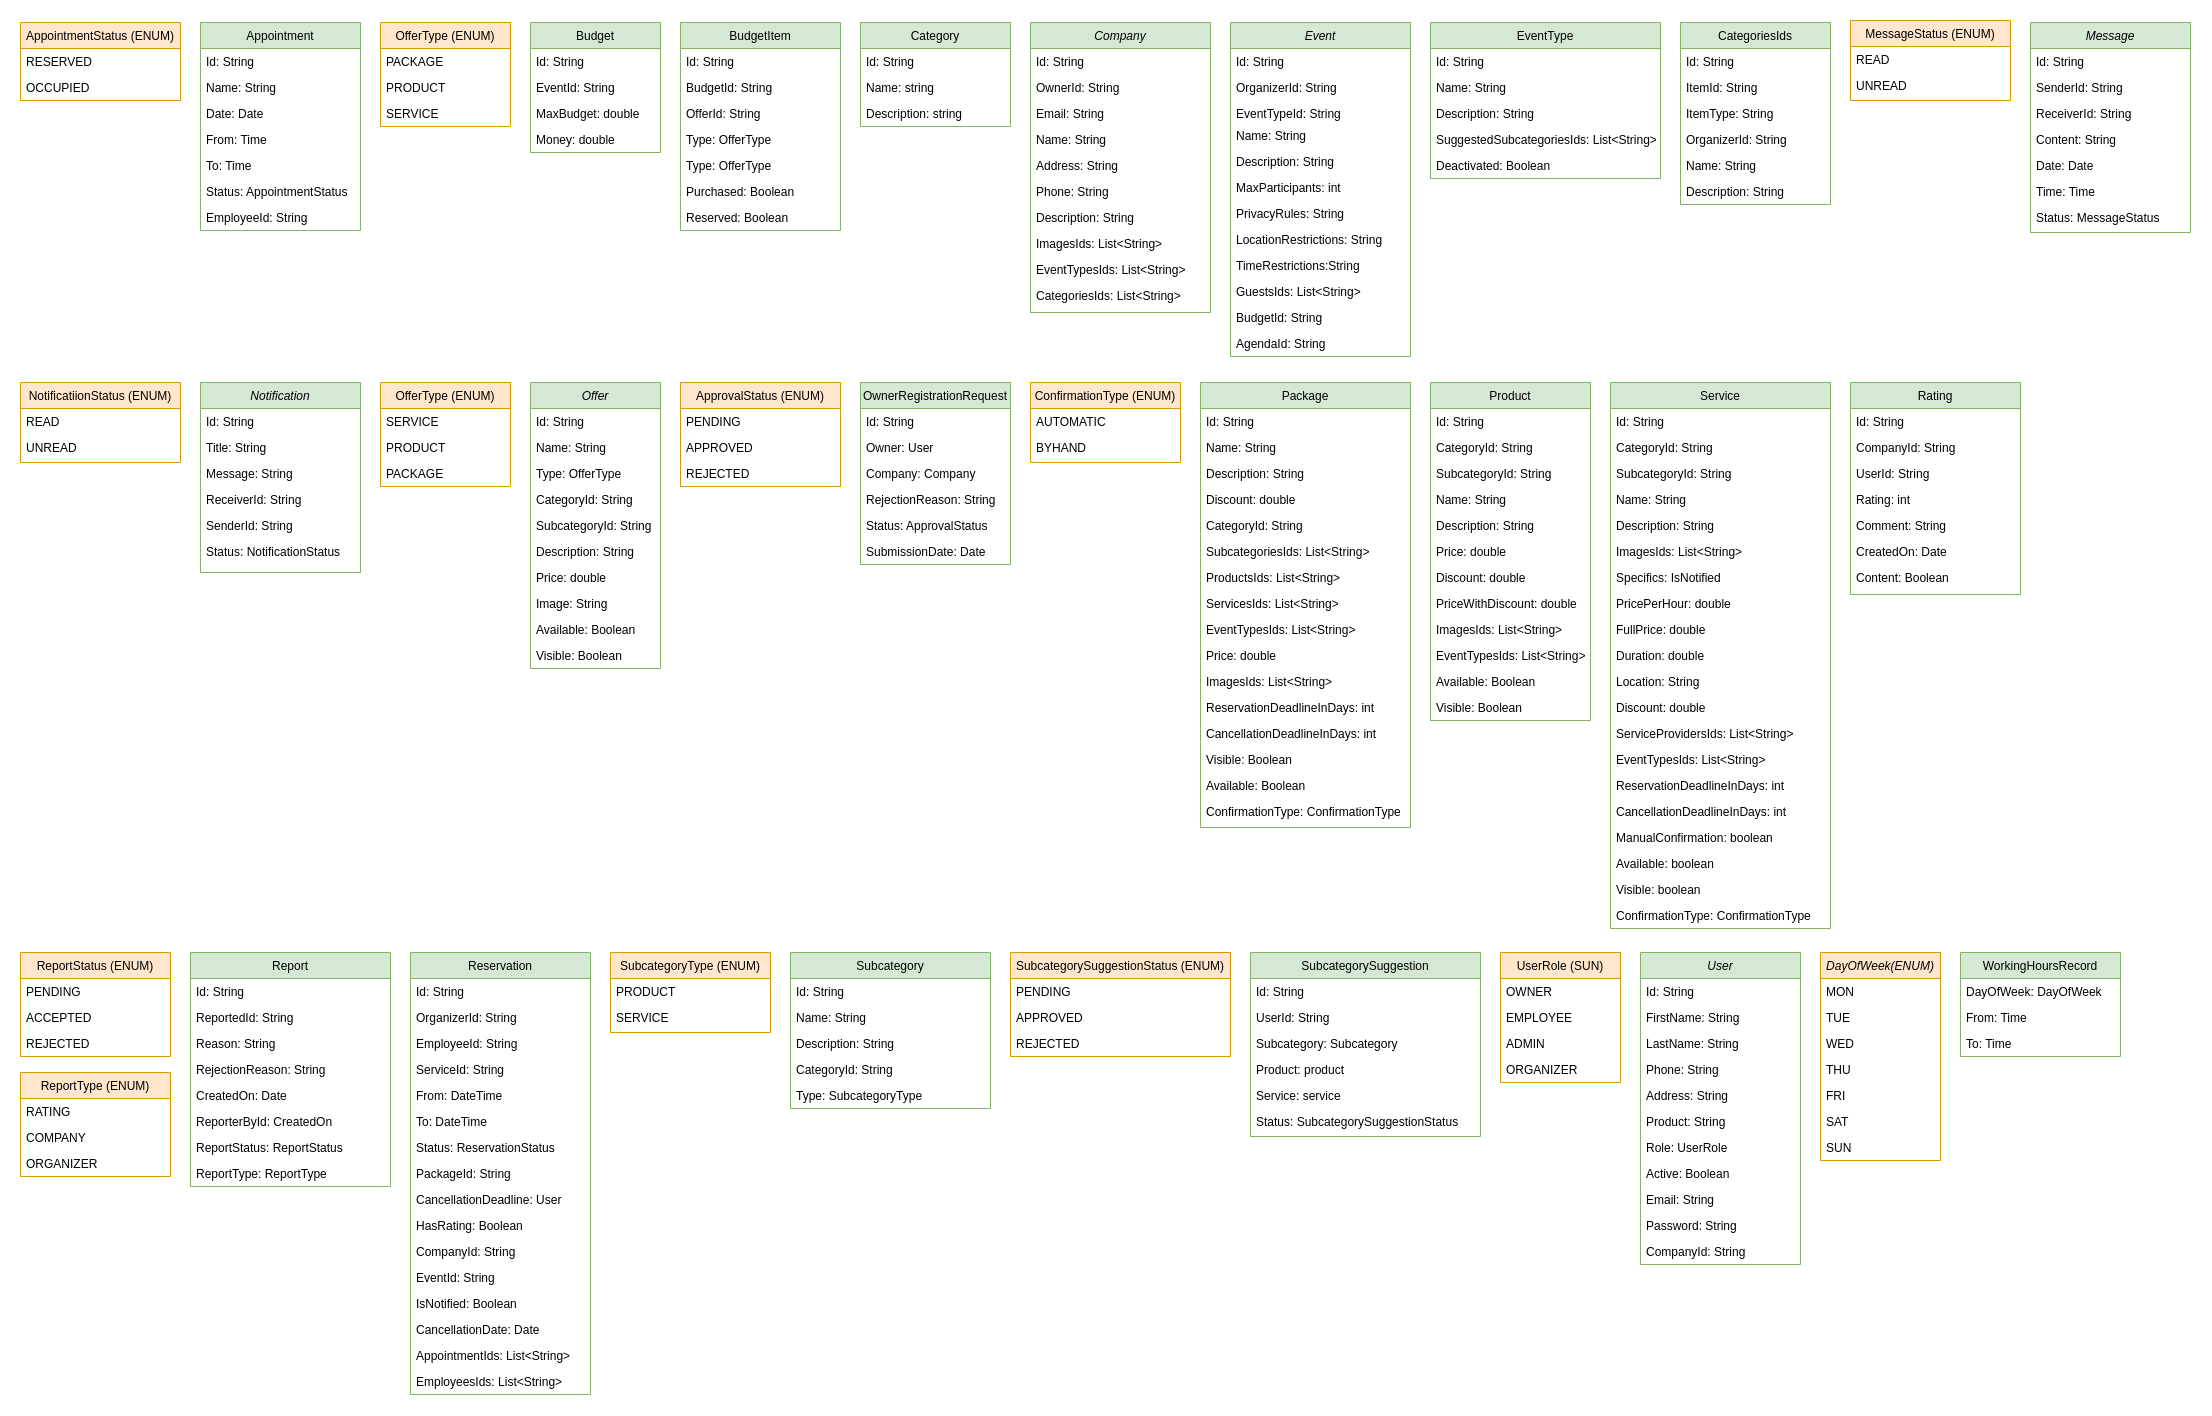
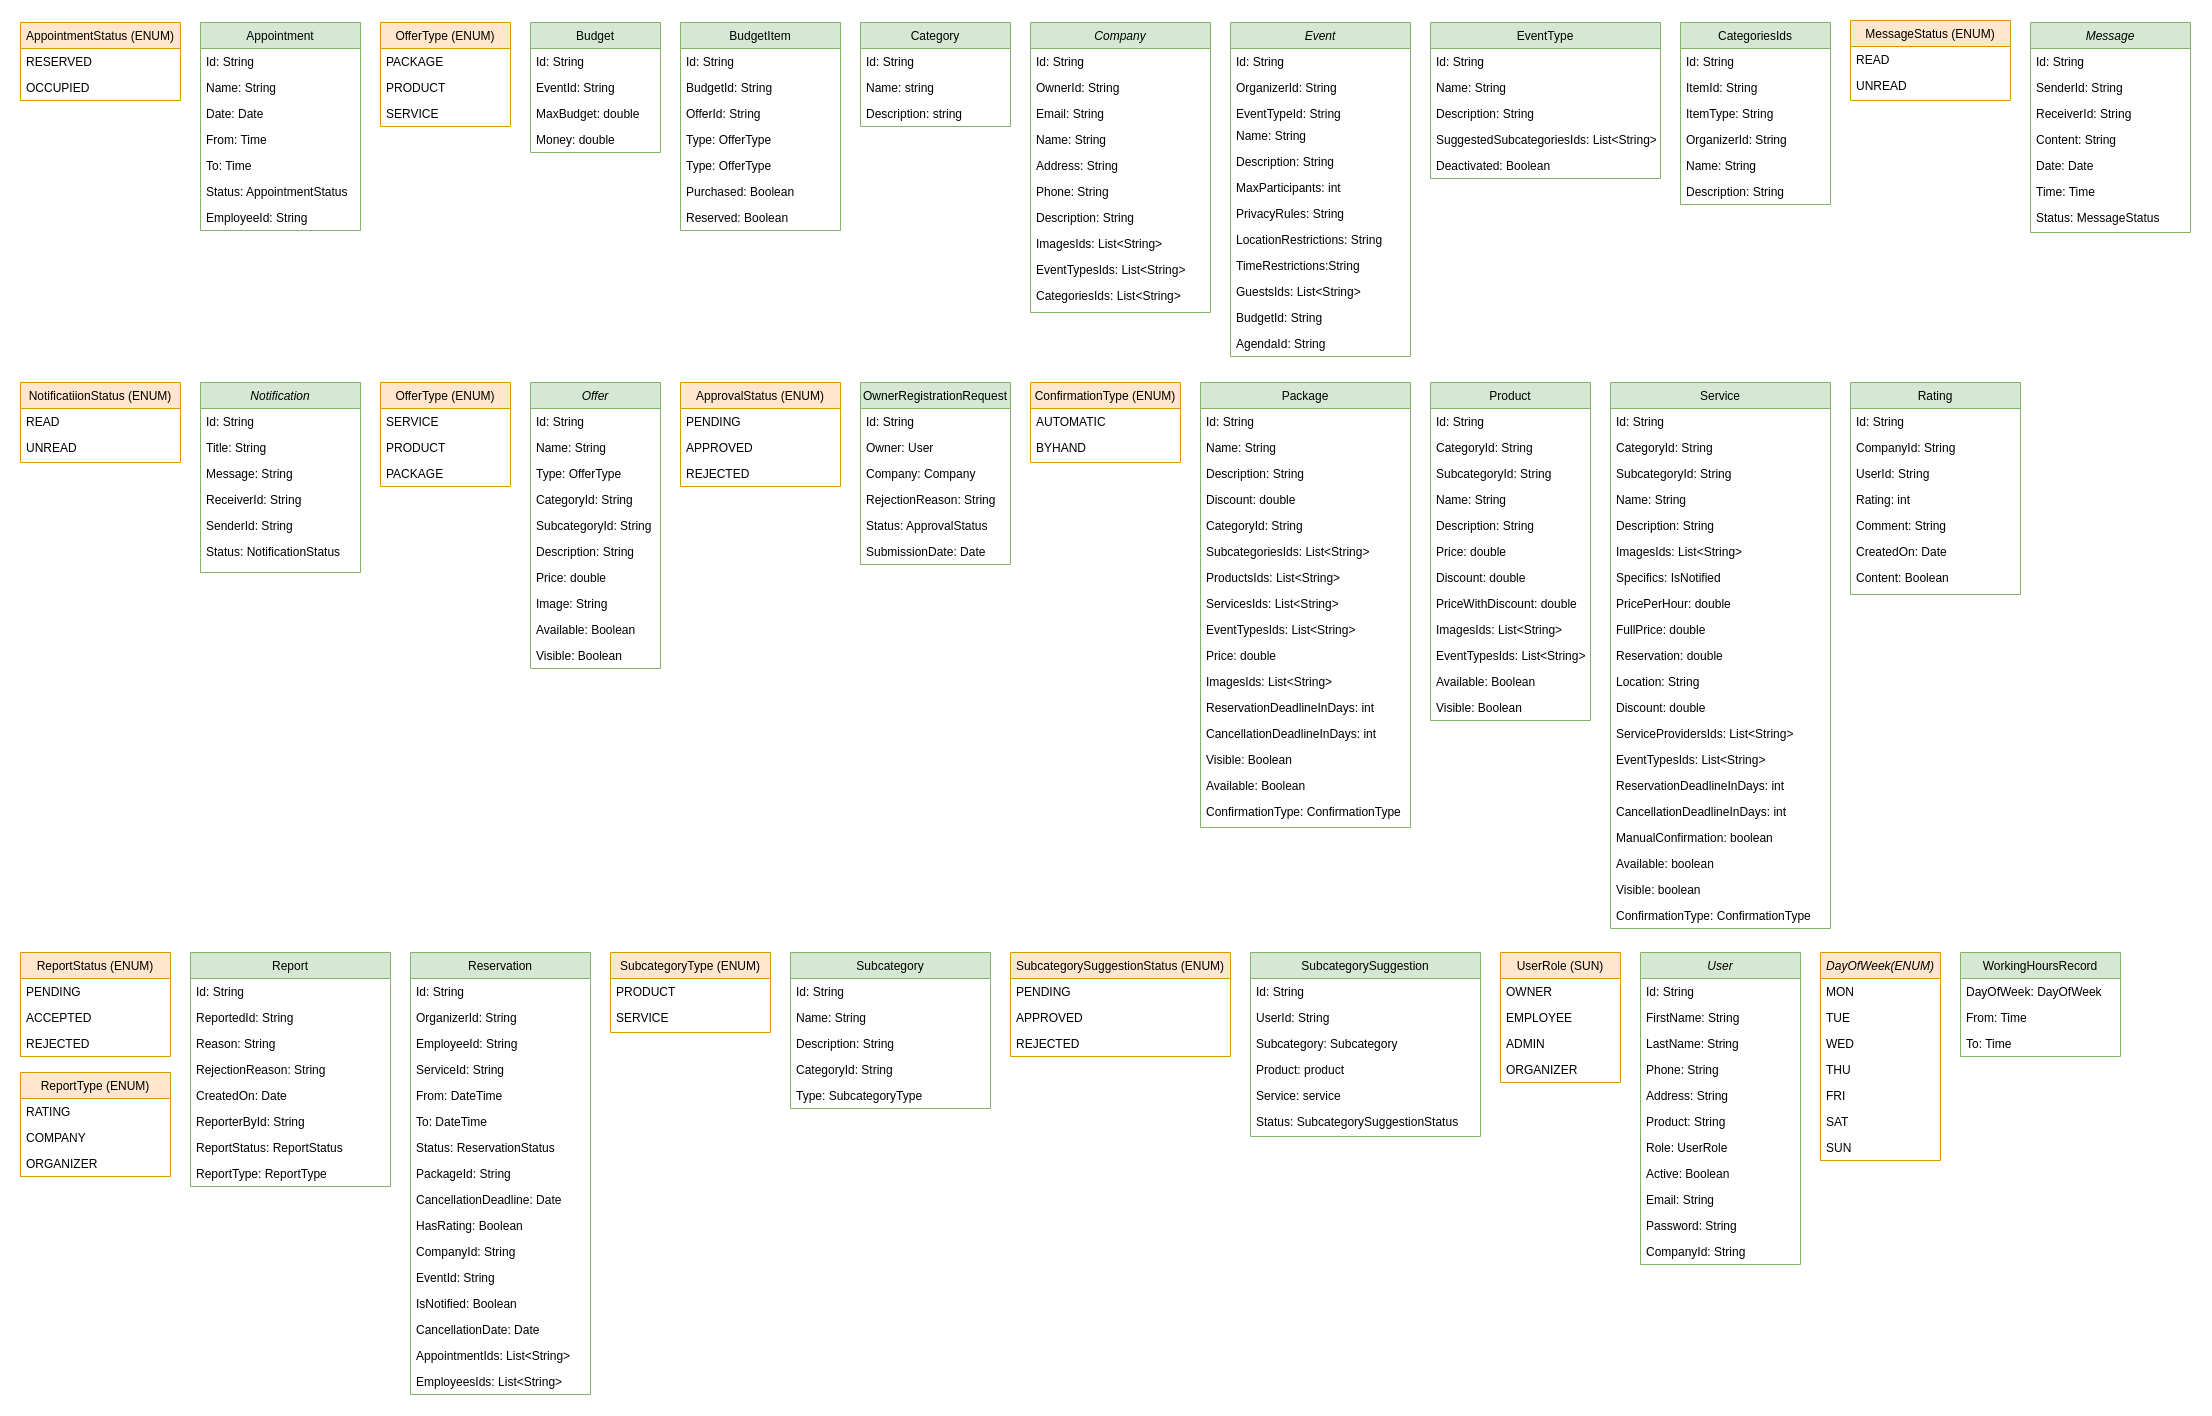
(1664, 656) -> (1674, 656)
(270, 1122) -> (259, 1122)
(492, 1200) -> (492, 1200)
